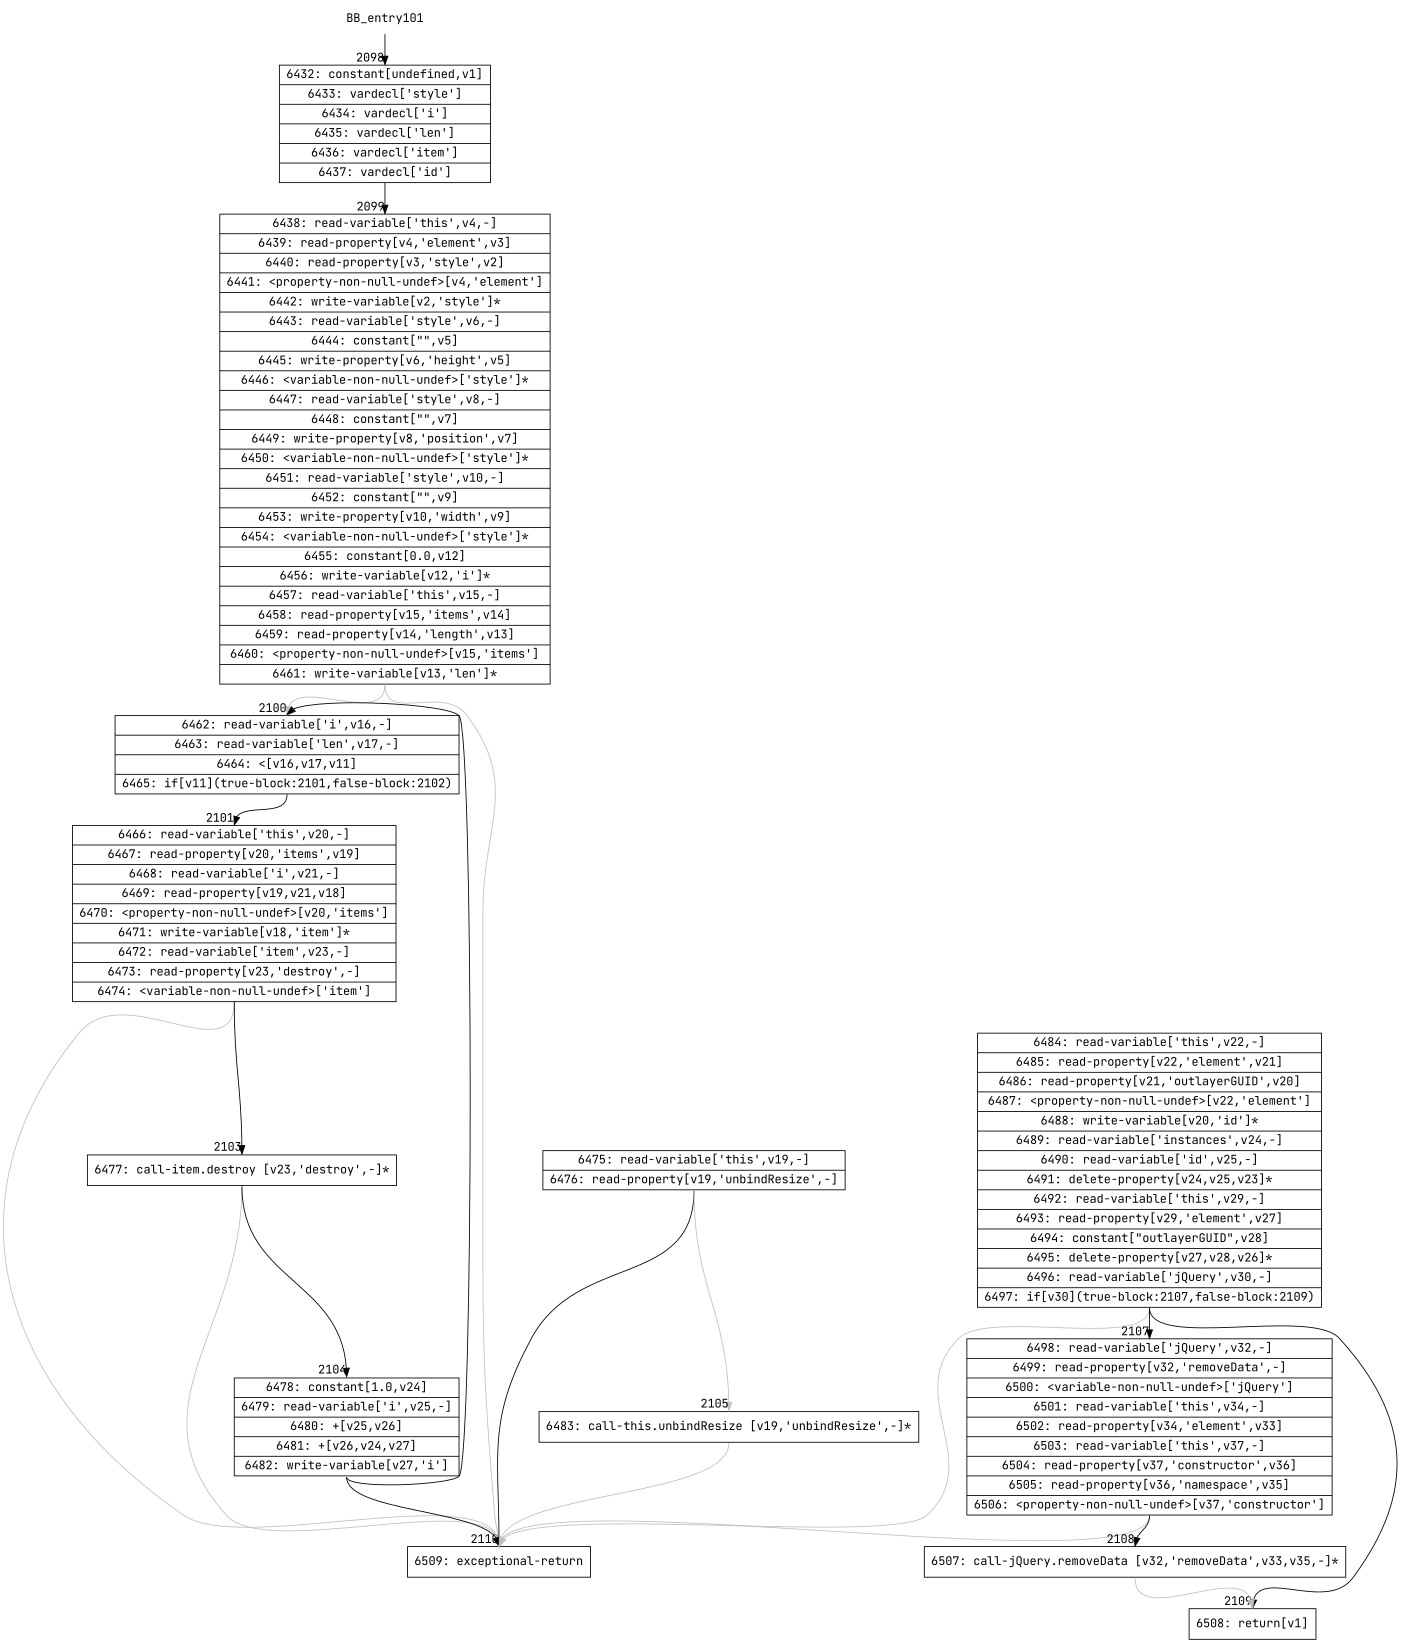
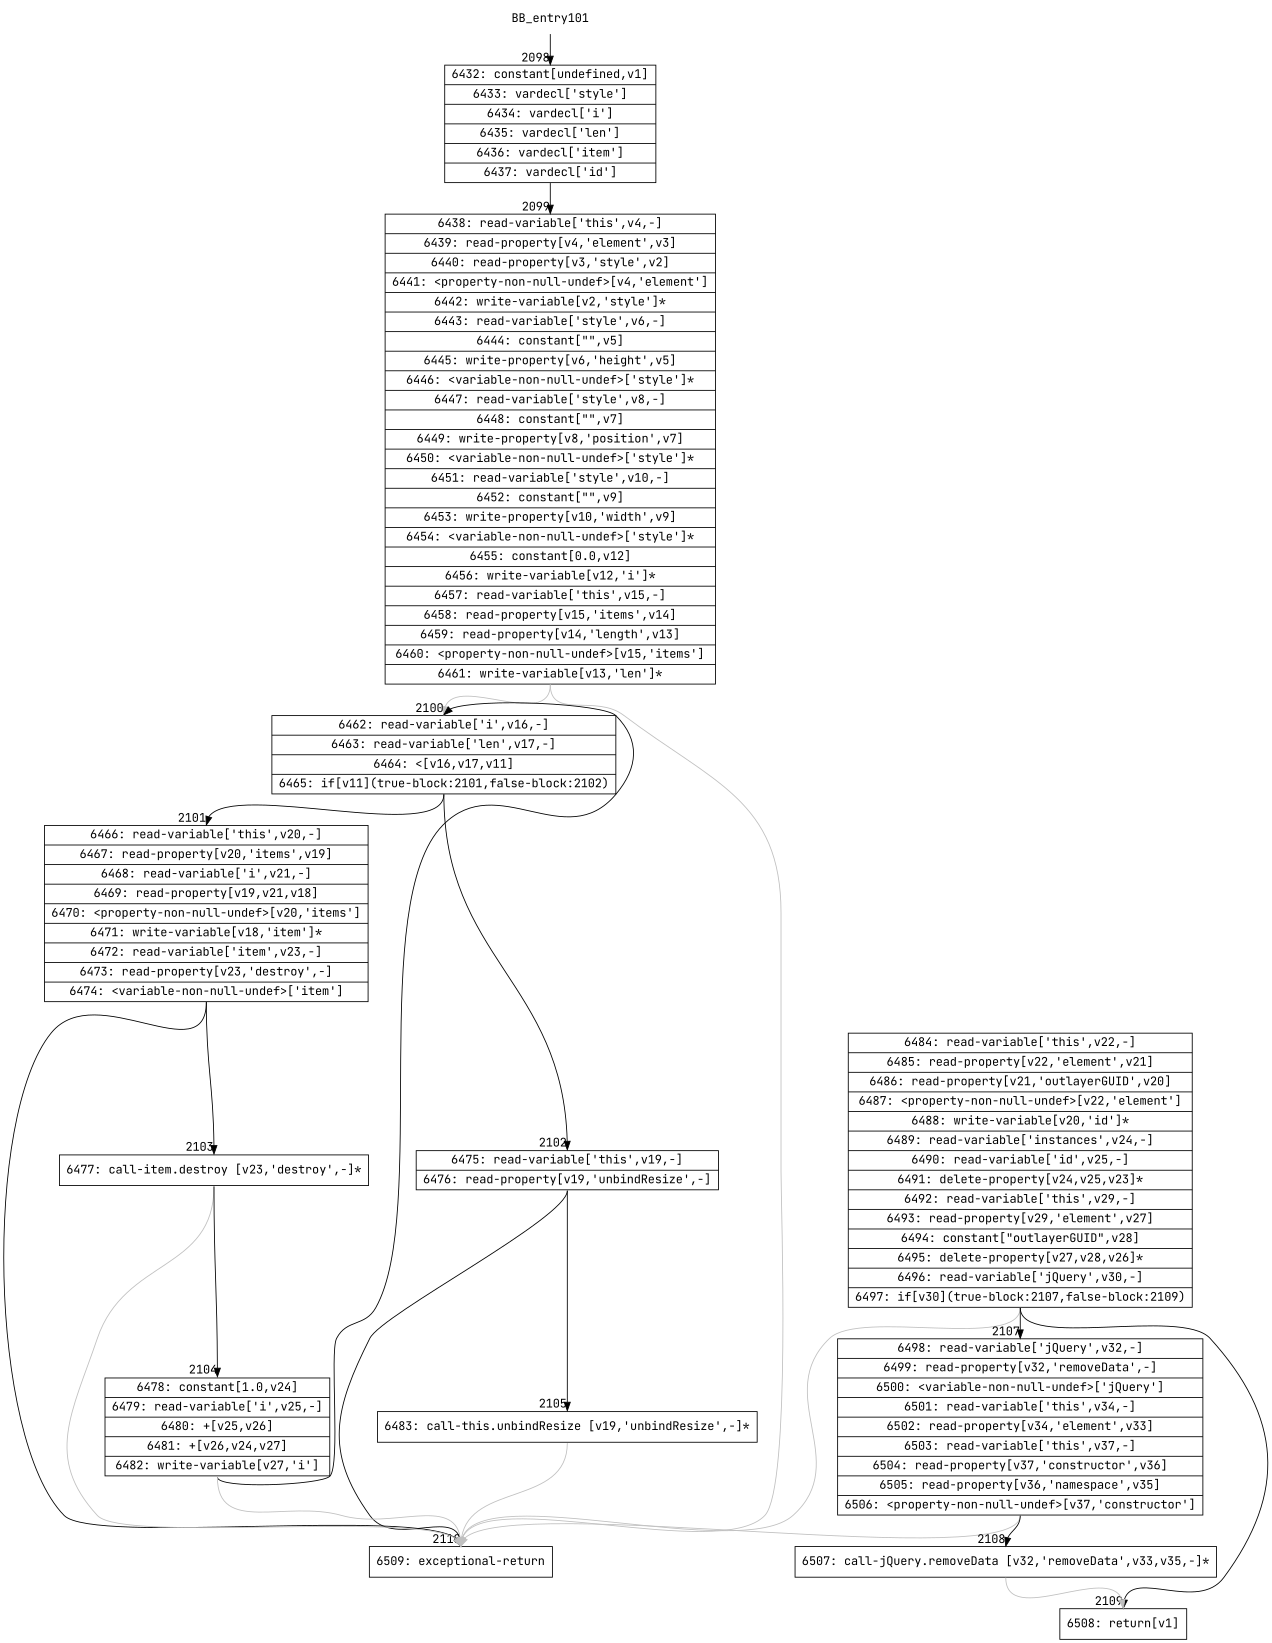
none -> (503, 968)
(710, 1296) -> (567, 1296)
(41, 1363) -> (15, 1384)
(419, 1511) -> (334, 1514)
